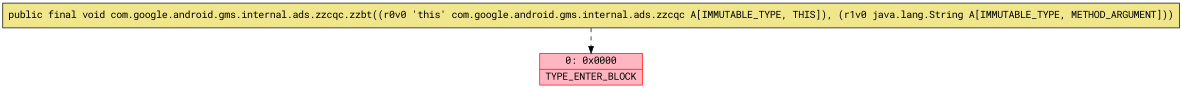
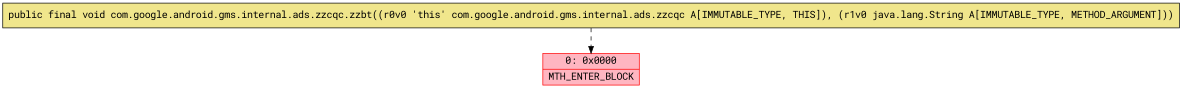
(591, 77) -> (591, 77)
